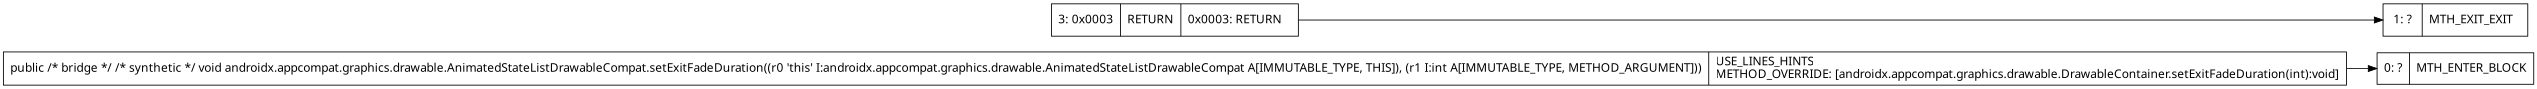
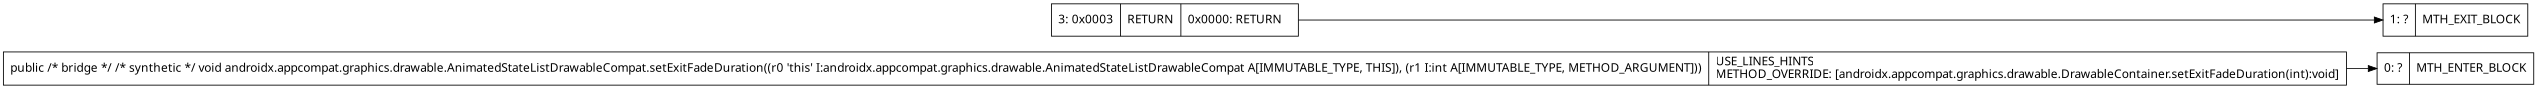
(1240, 20) -> (1240, 20)
(2471, 20) -> (2472, 20)
